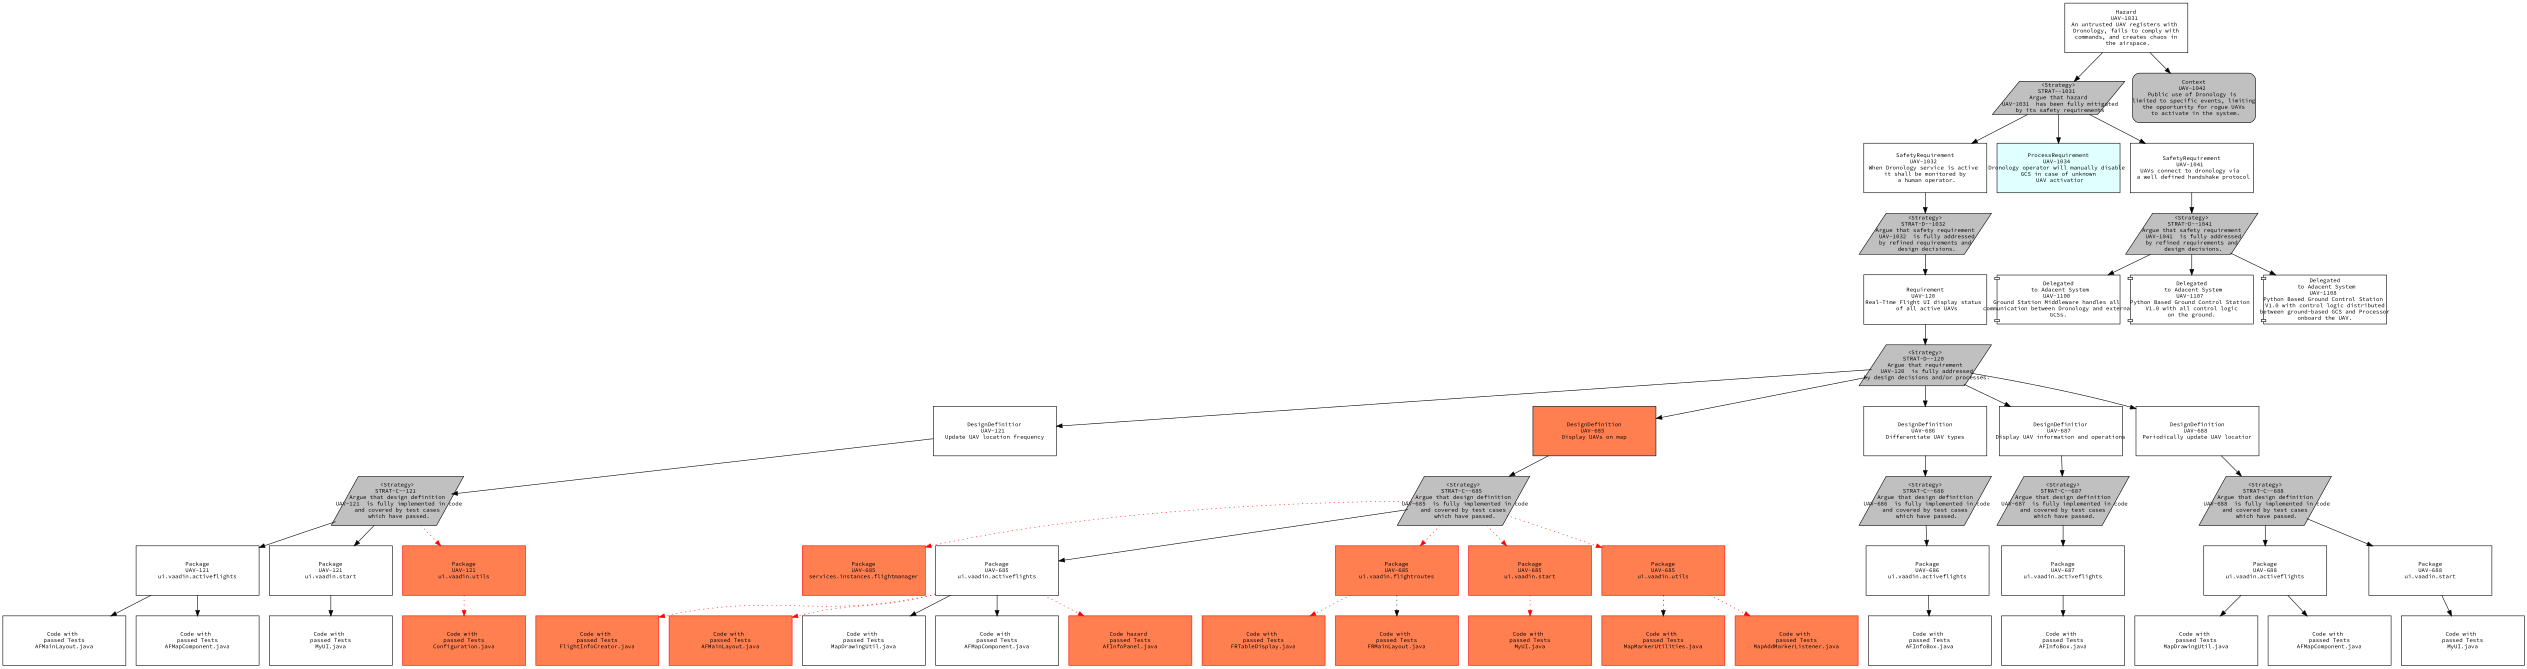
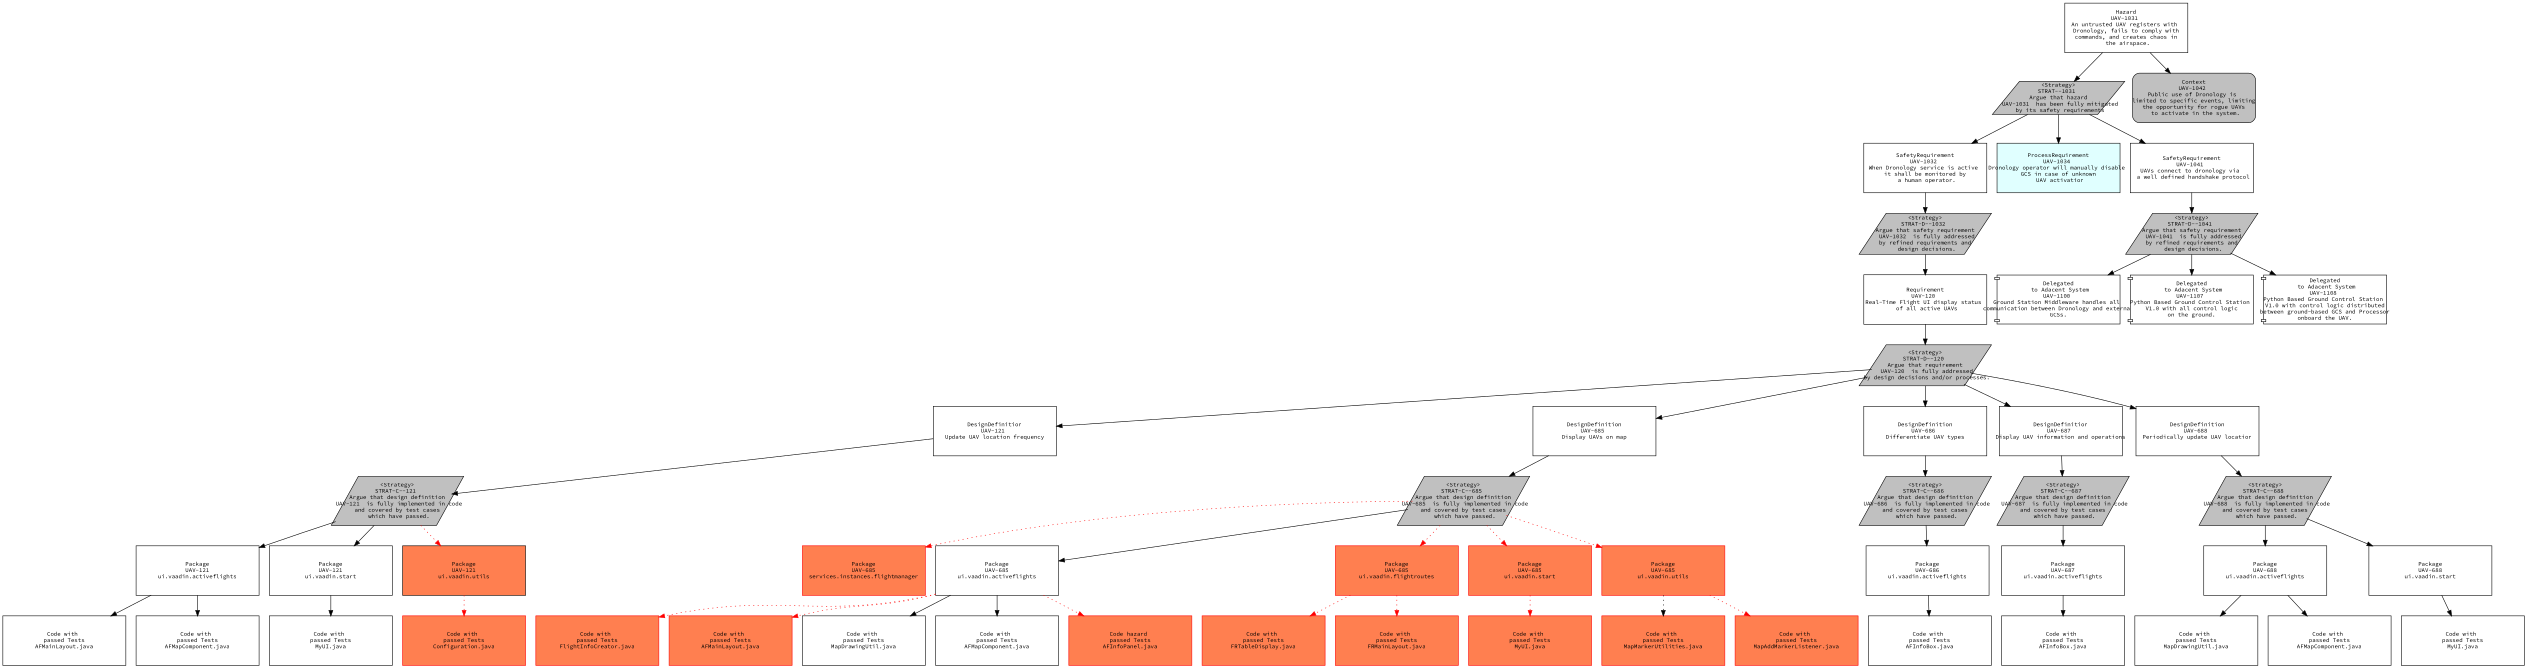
(1594, 431) -> (1594, 431)
(464, 571) -> (464, 571)
(1397, 603) -> (1397, 603)
